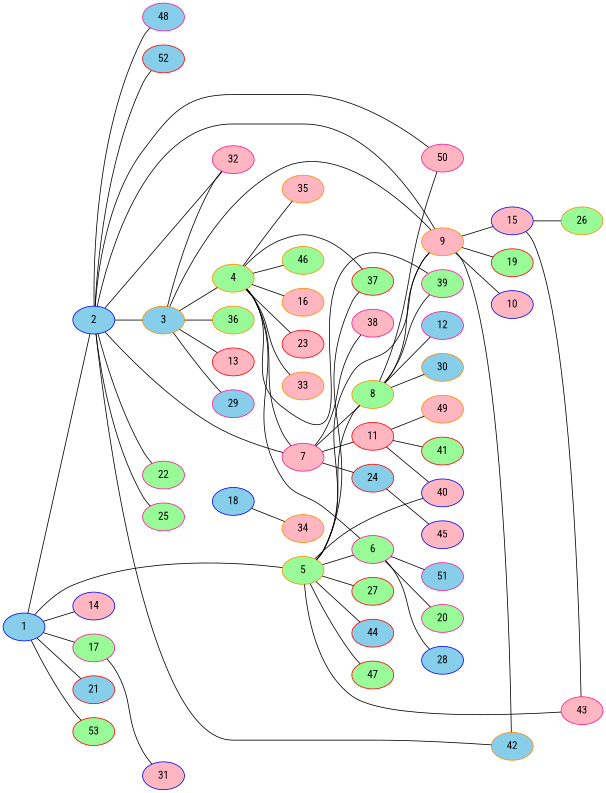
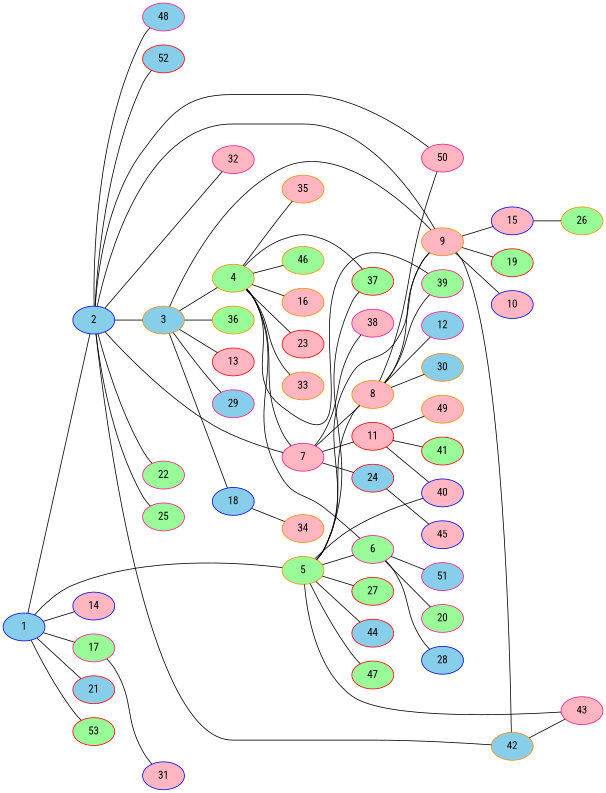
(189, 236) -> (197, 407)
(373, 394) -> (373, 394)
(570, 461) -> (547, 728)
